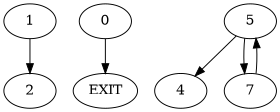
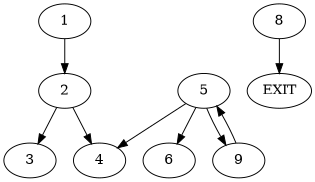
(105, 21) -> (279, 21)
(250, 91) -> (239, 160)
none -> (80, 121)
none -> (30, 160)
none -> (169, 160)
